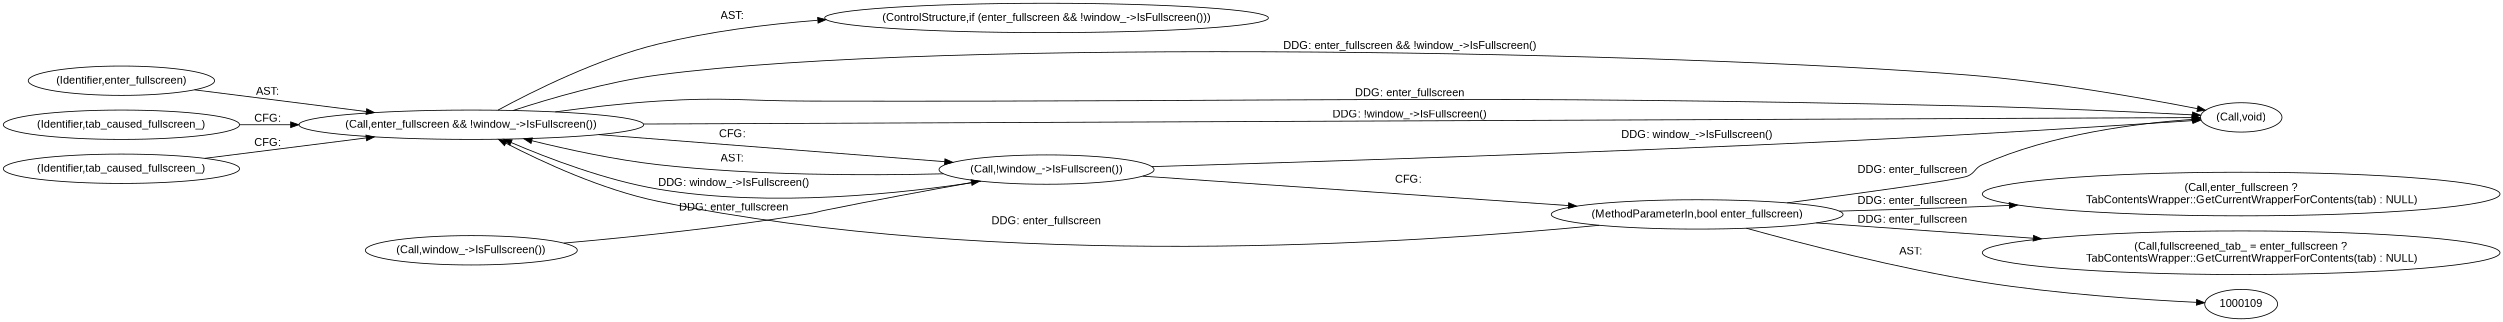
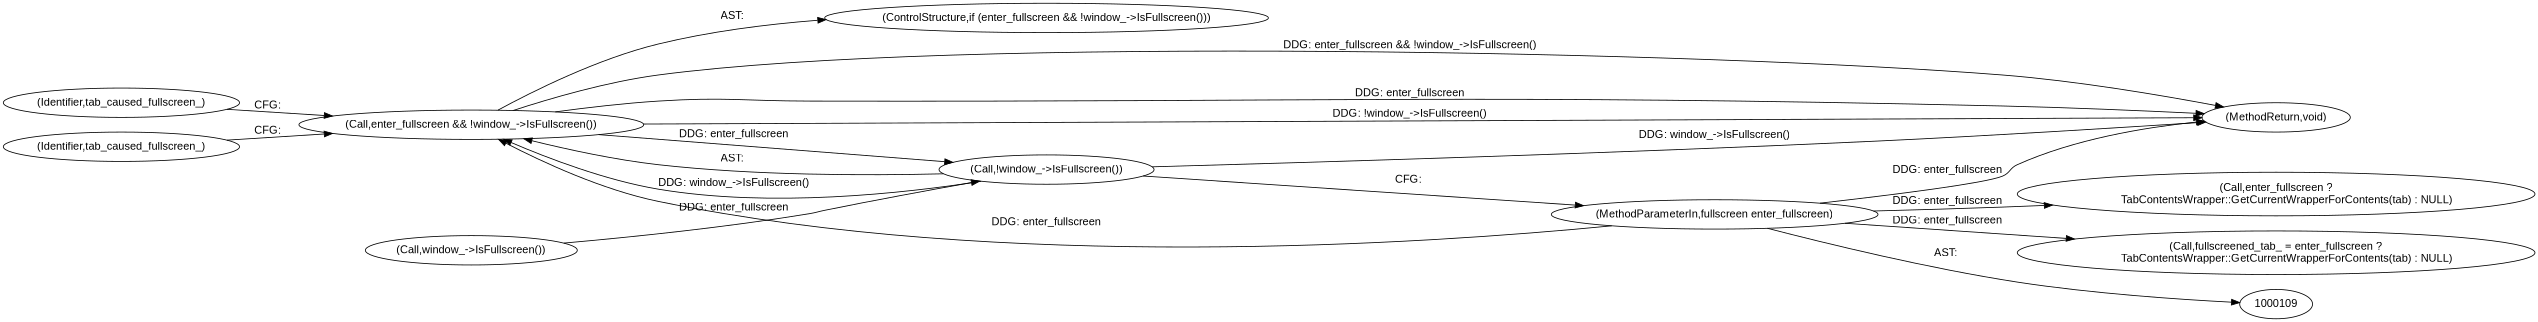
(121, 81) -> none
(2241, 117) -> (2276, 117)
(734, 134) -> (734, 134)
(1697, 214) -> (1715, 214)
